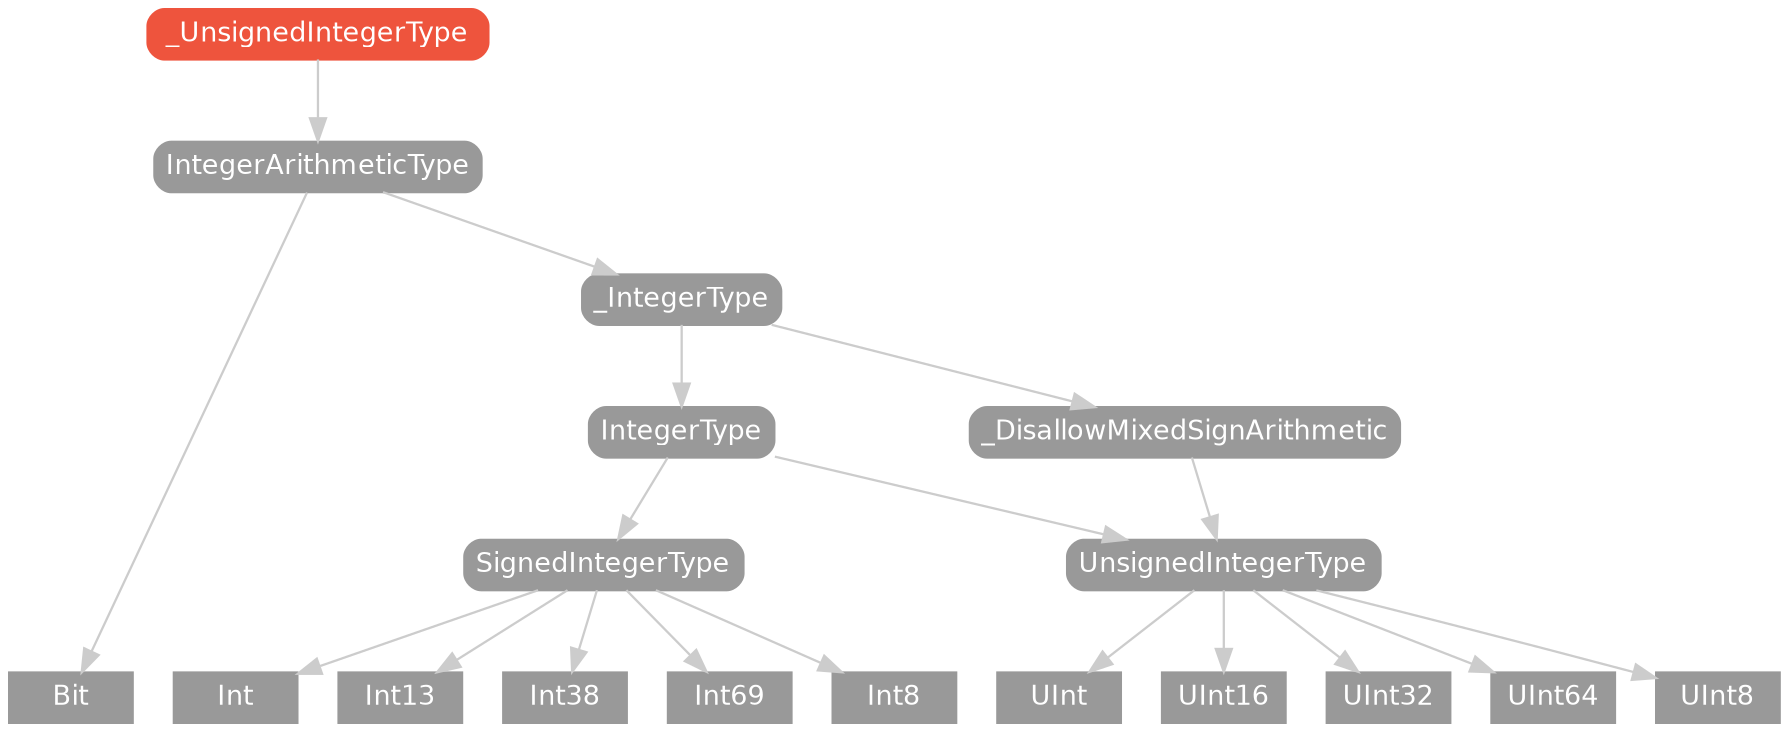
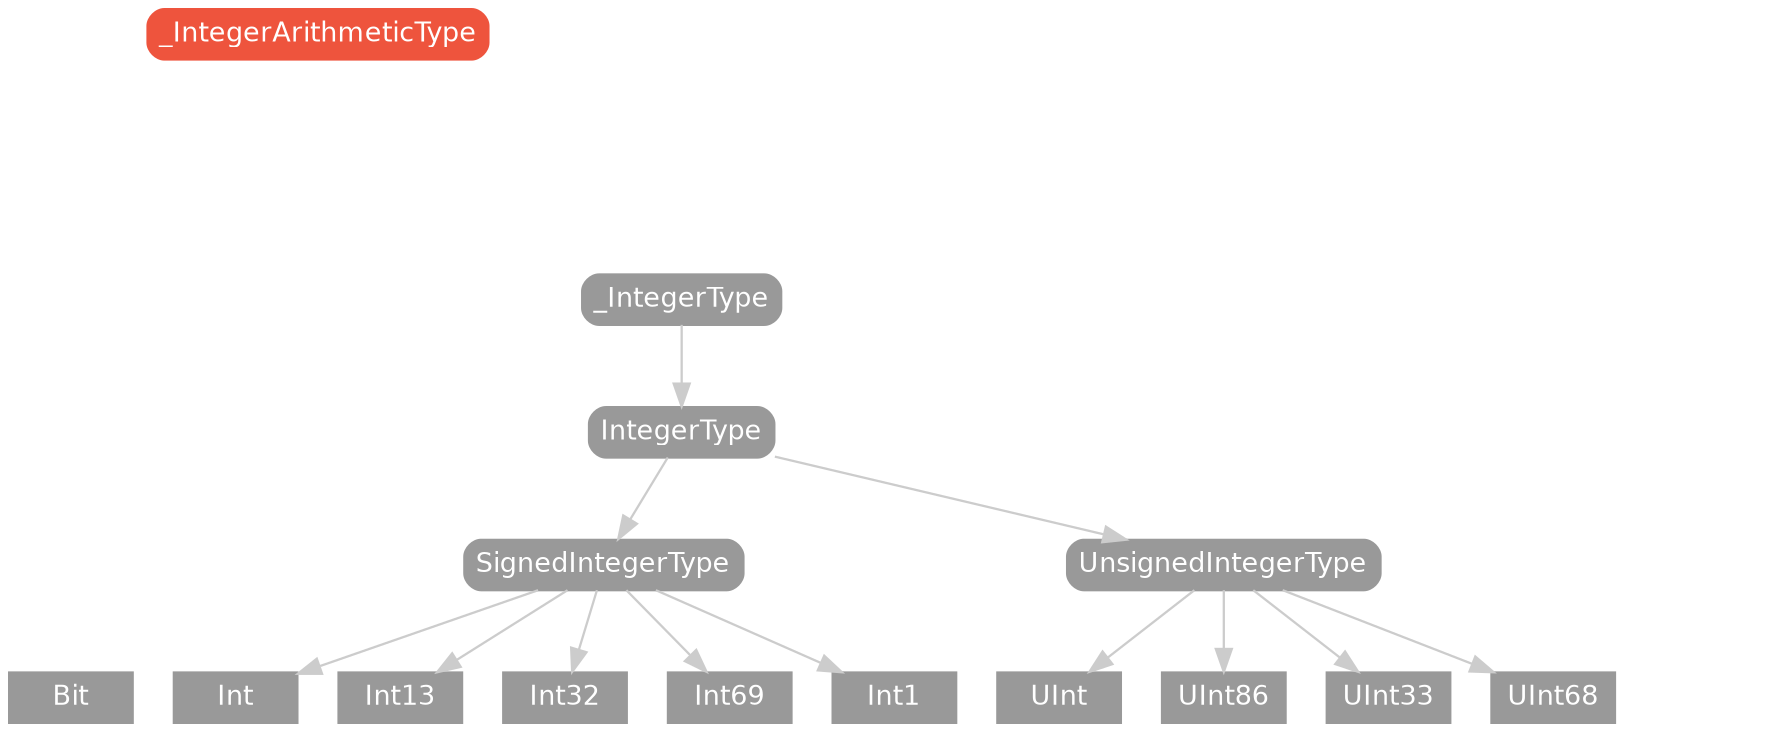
(318, 34) -> (318, 34)
(318, 167) -> none
(1185, 432) -> none
(565, 698) -> (565, 698)
(894, 698) -> (894, 698)
(1224, 698) -> (1224, 698)
(1389, 698) -> (1389, 698)
(1553, 698) -> (1553, 698)
(1718, 698) -> none
